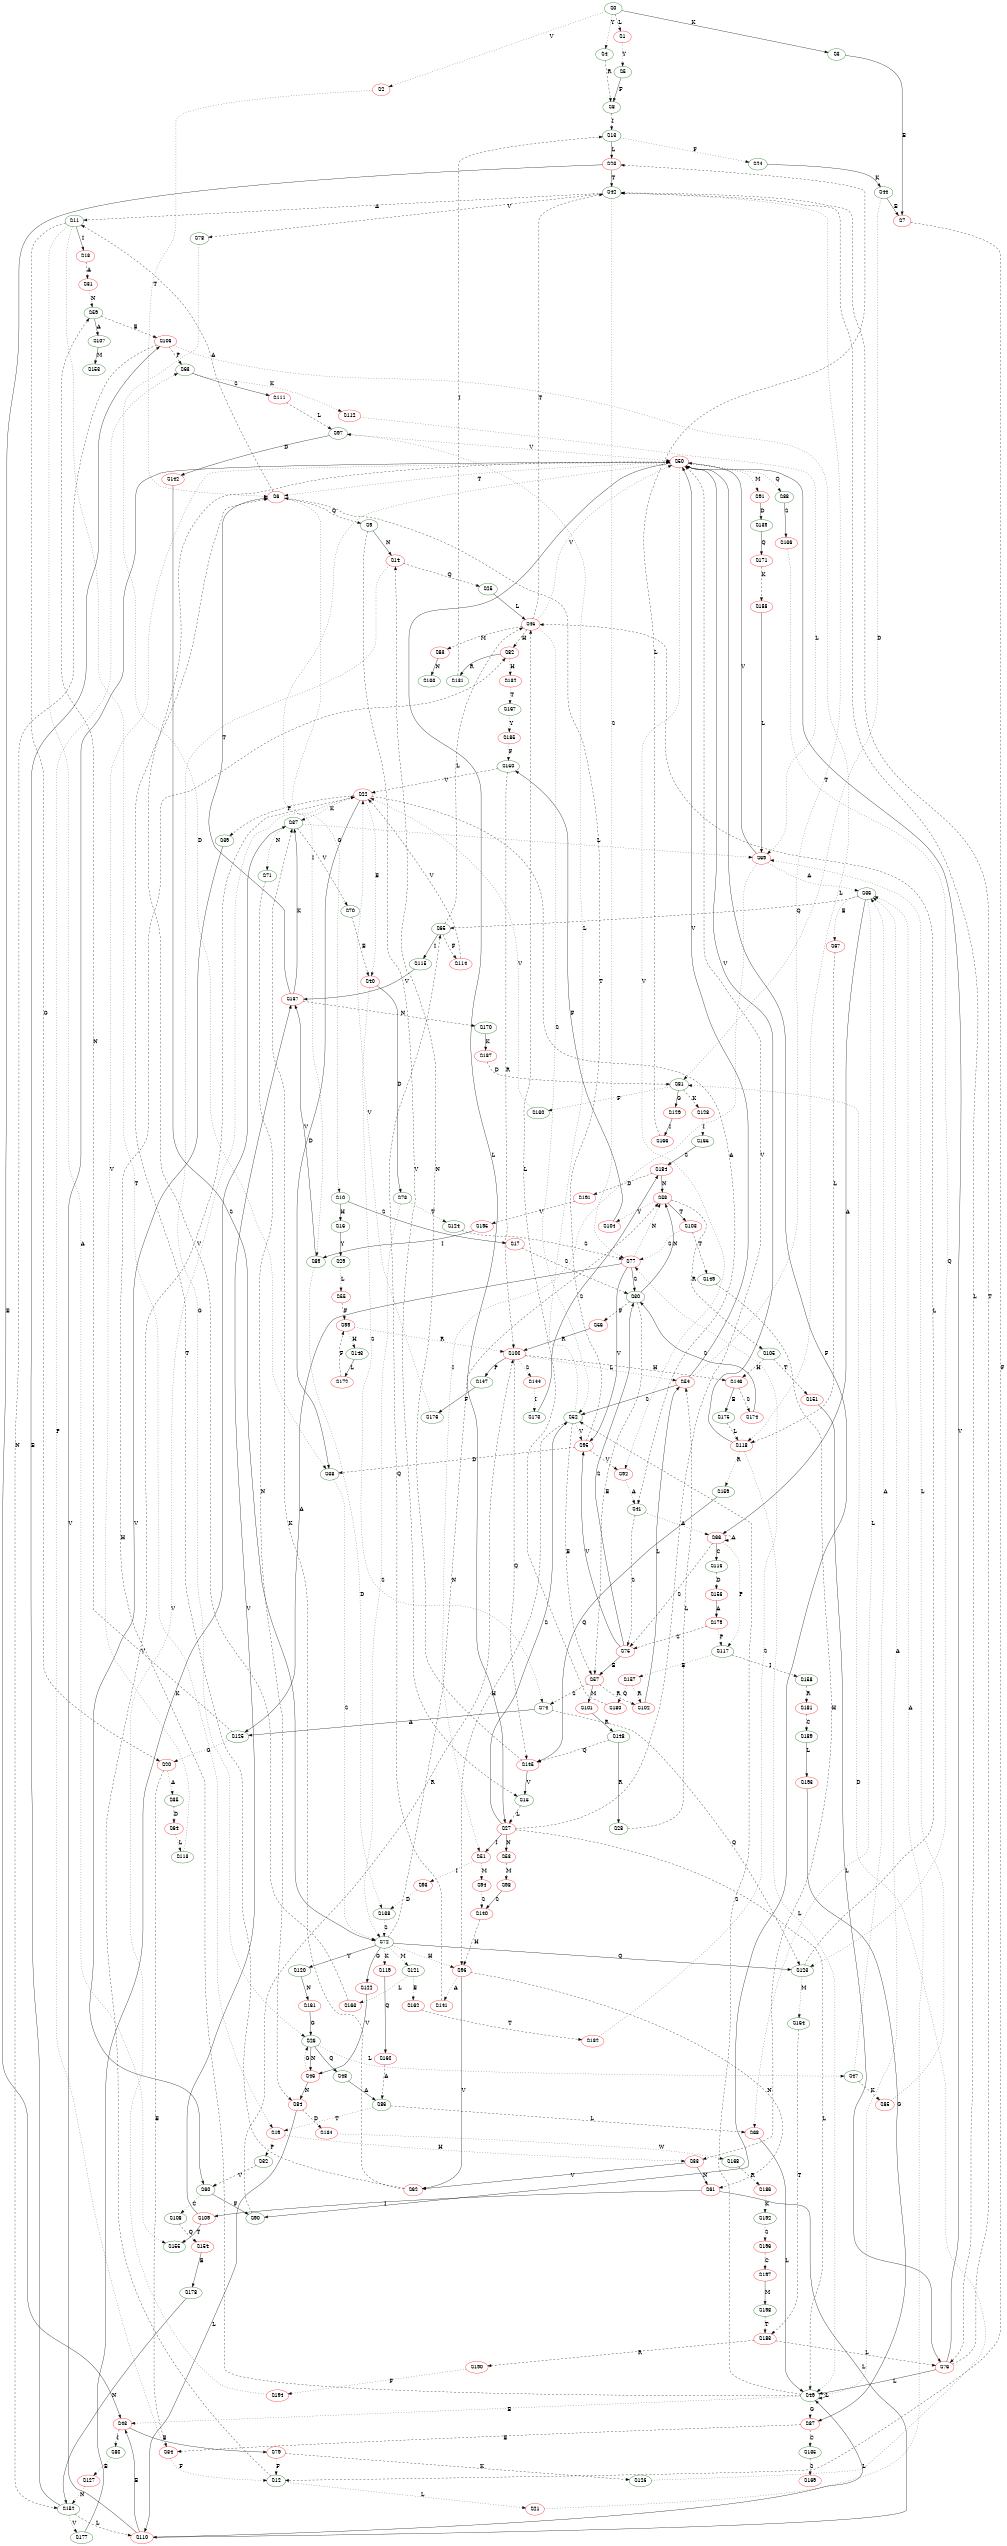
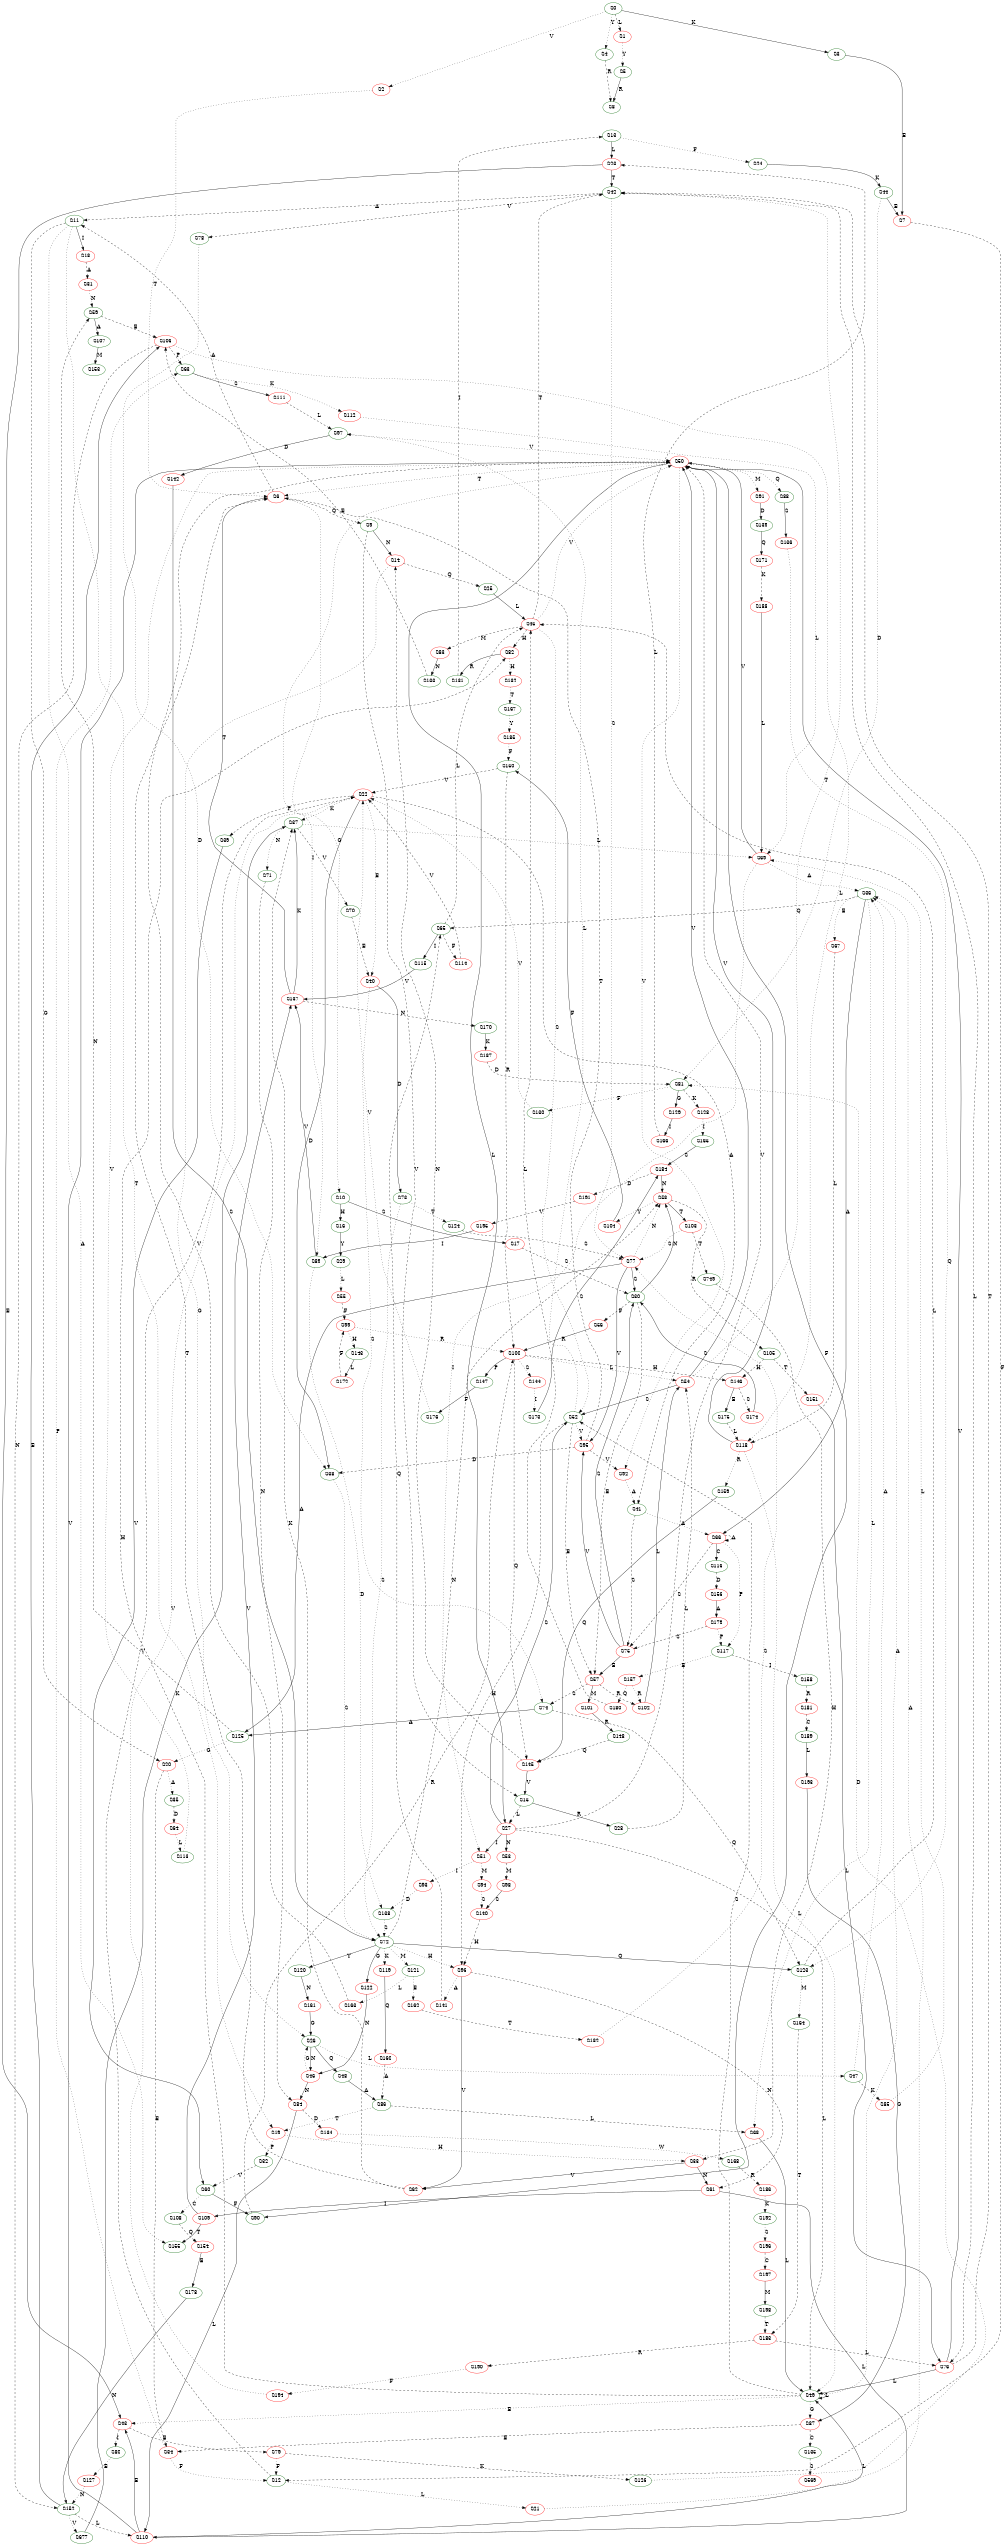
(621, 90) -> (621, 90)
(612, 120) -> none
none -> (328, 498)
(709, 1279) -> (709, 1279)
(619, 1781) -> (570, 1814)
(367, 2024) -> (367, 2024)
(195, 2447) -> (195, 2447)
(810, 2481) -> (810, 2481)
(82, 2538) -> (82, 2538)
